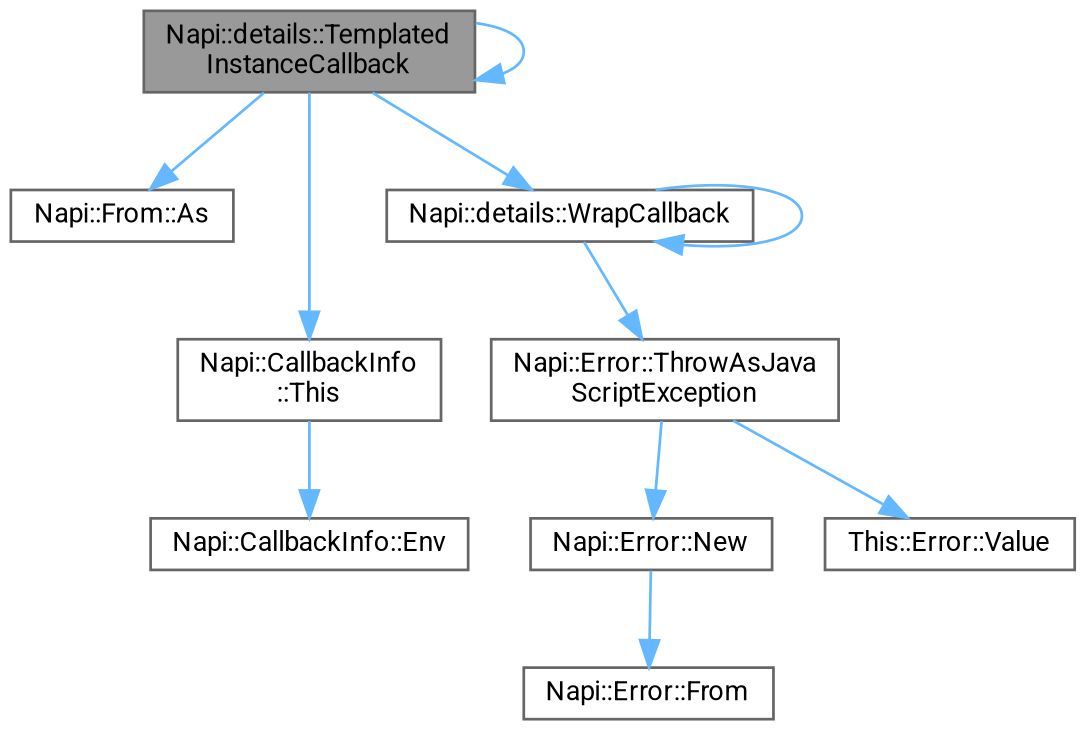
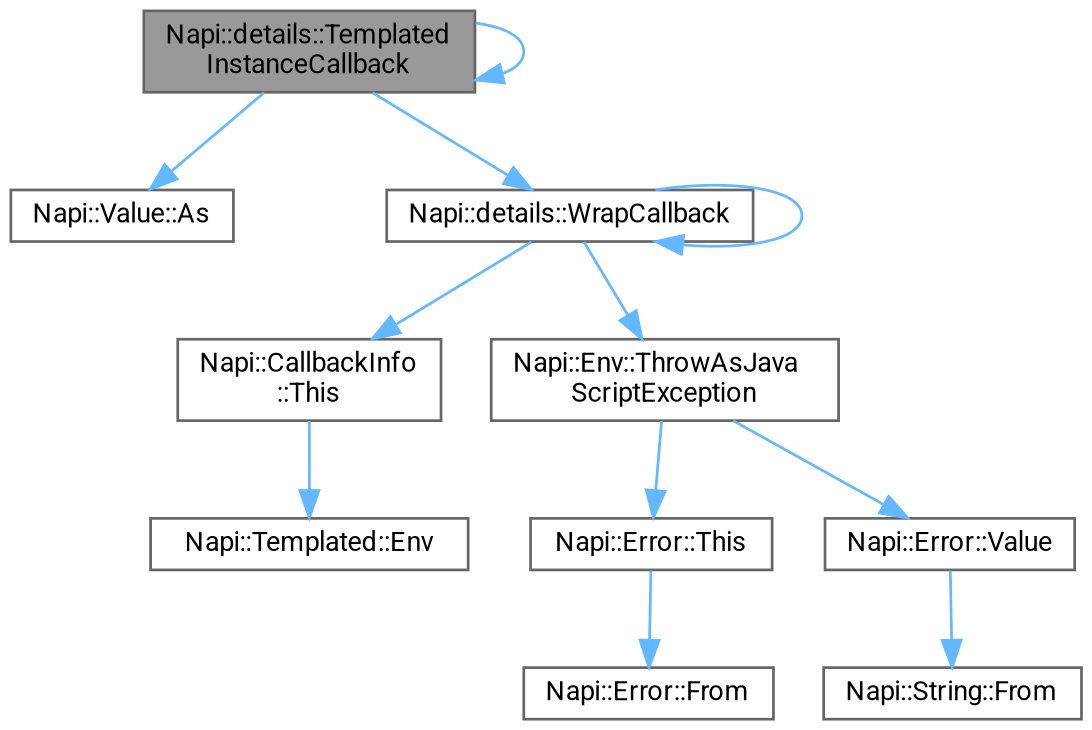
(309, 202) -> (464, 283)
(122, 216) -> (122, 216)
(665, 380) -> (665, 380)
(309, 544) -> (309, 544)
(651, 544) -> (651, 544)
(950, 544) -> (950, 544)
none -> (953, 693)
